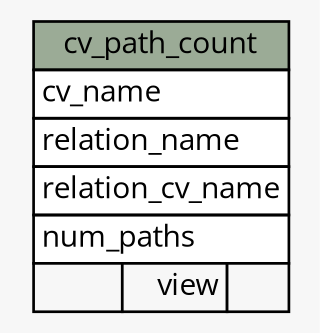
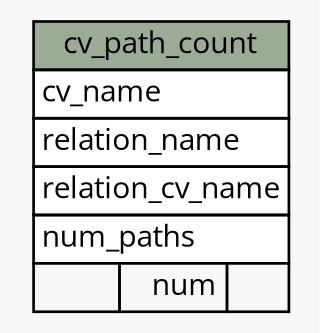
(188, 286) -> (185, 286)
